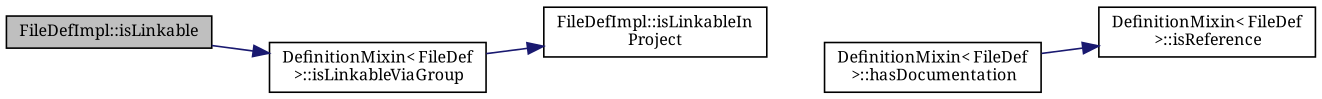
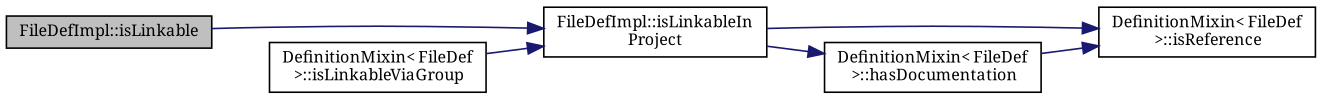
none -> (925, 26)
(232, 48) -> (370, 26)
none -> (788, 49)
